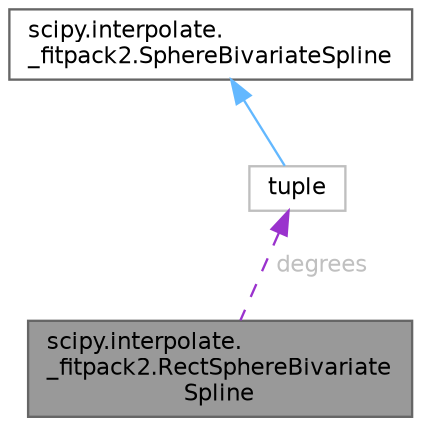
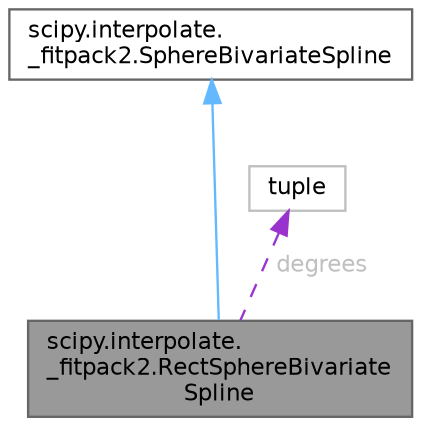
(264, 133) -> (216, 212)
